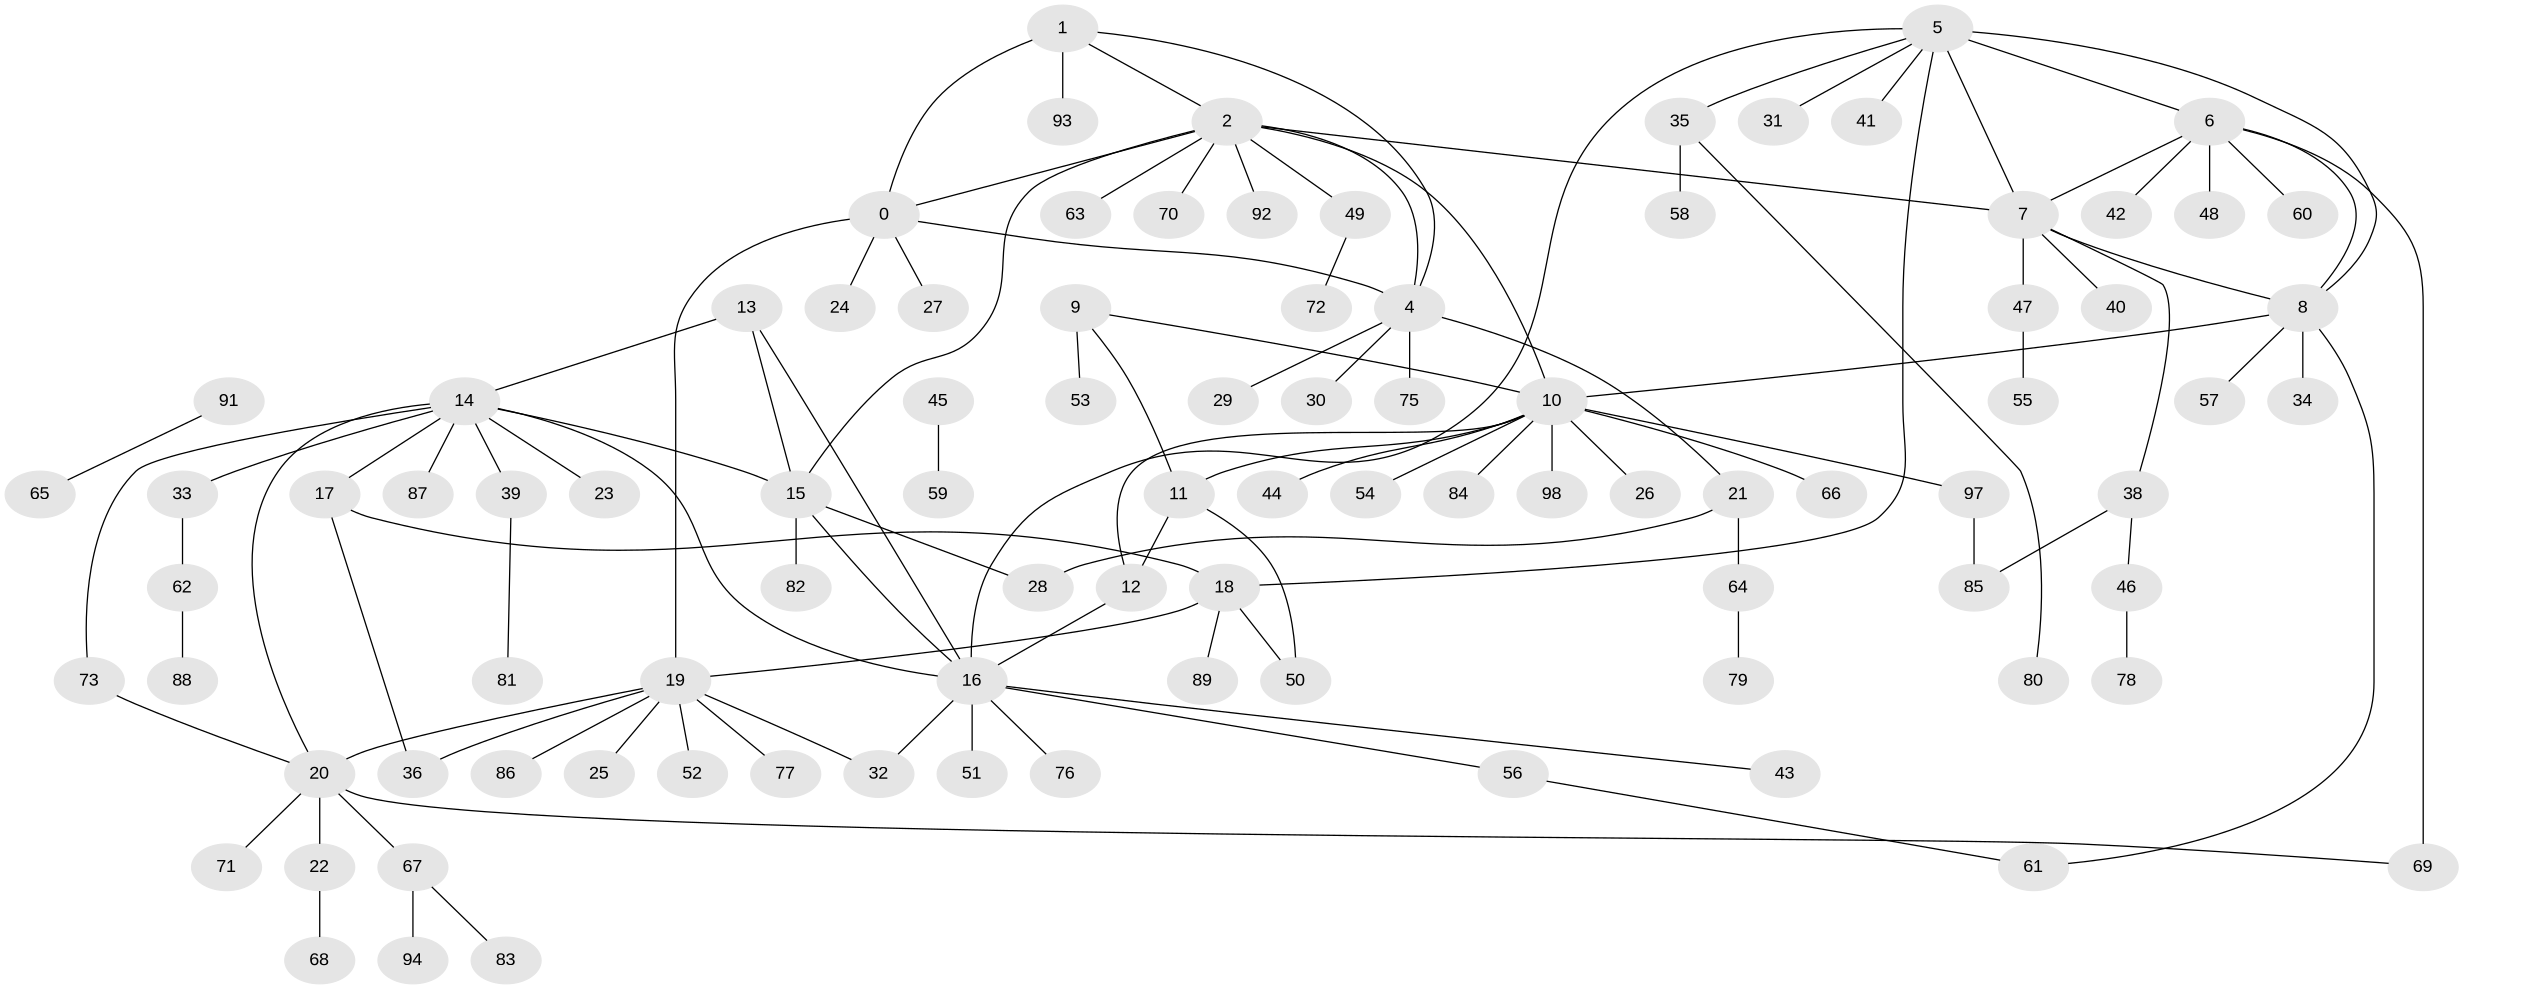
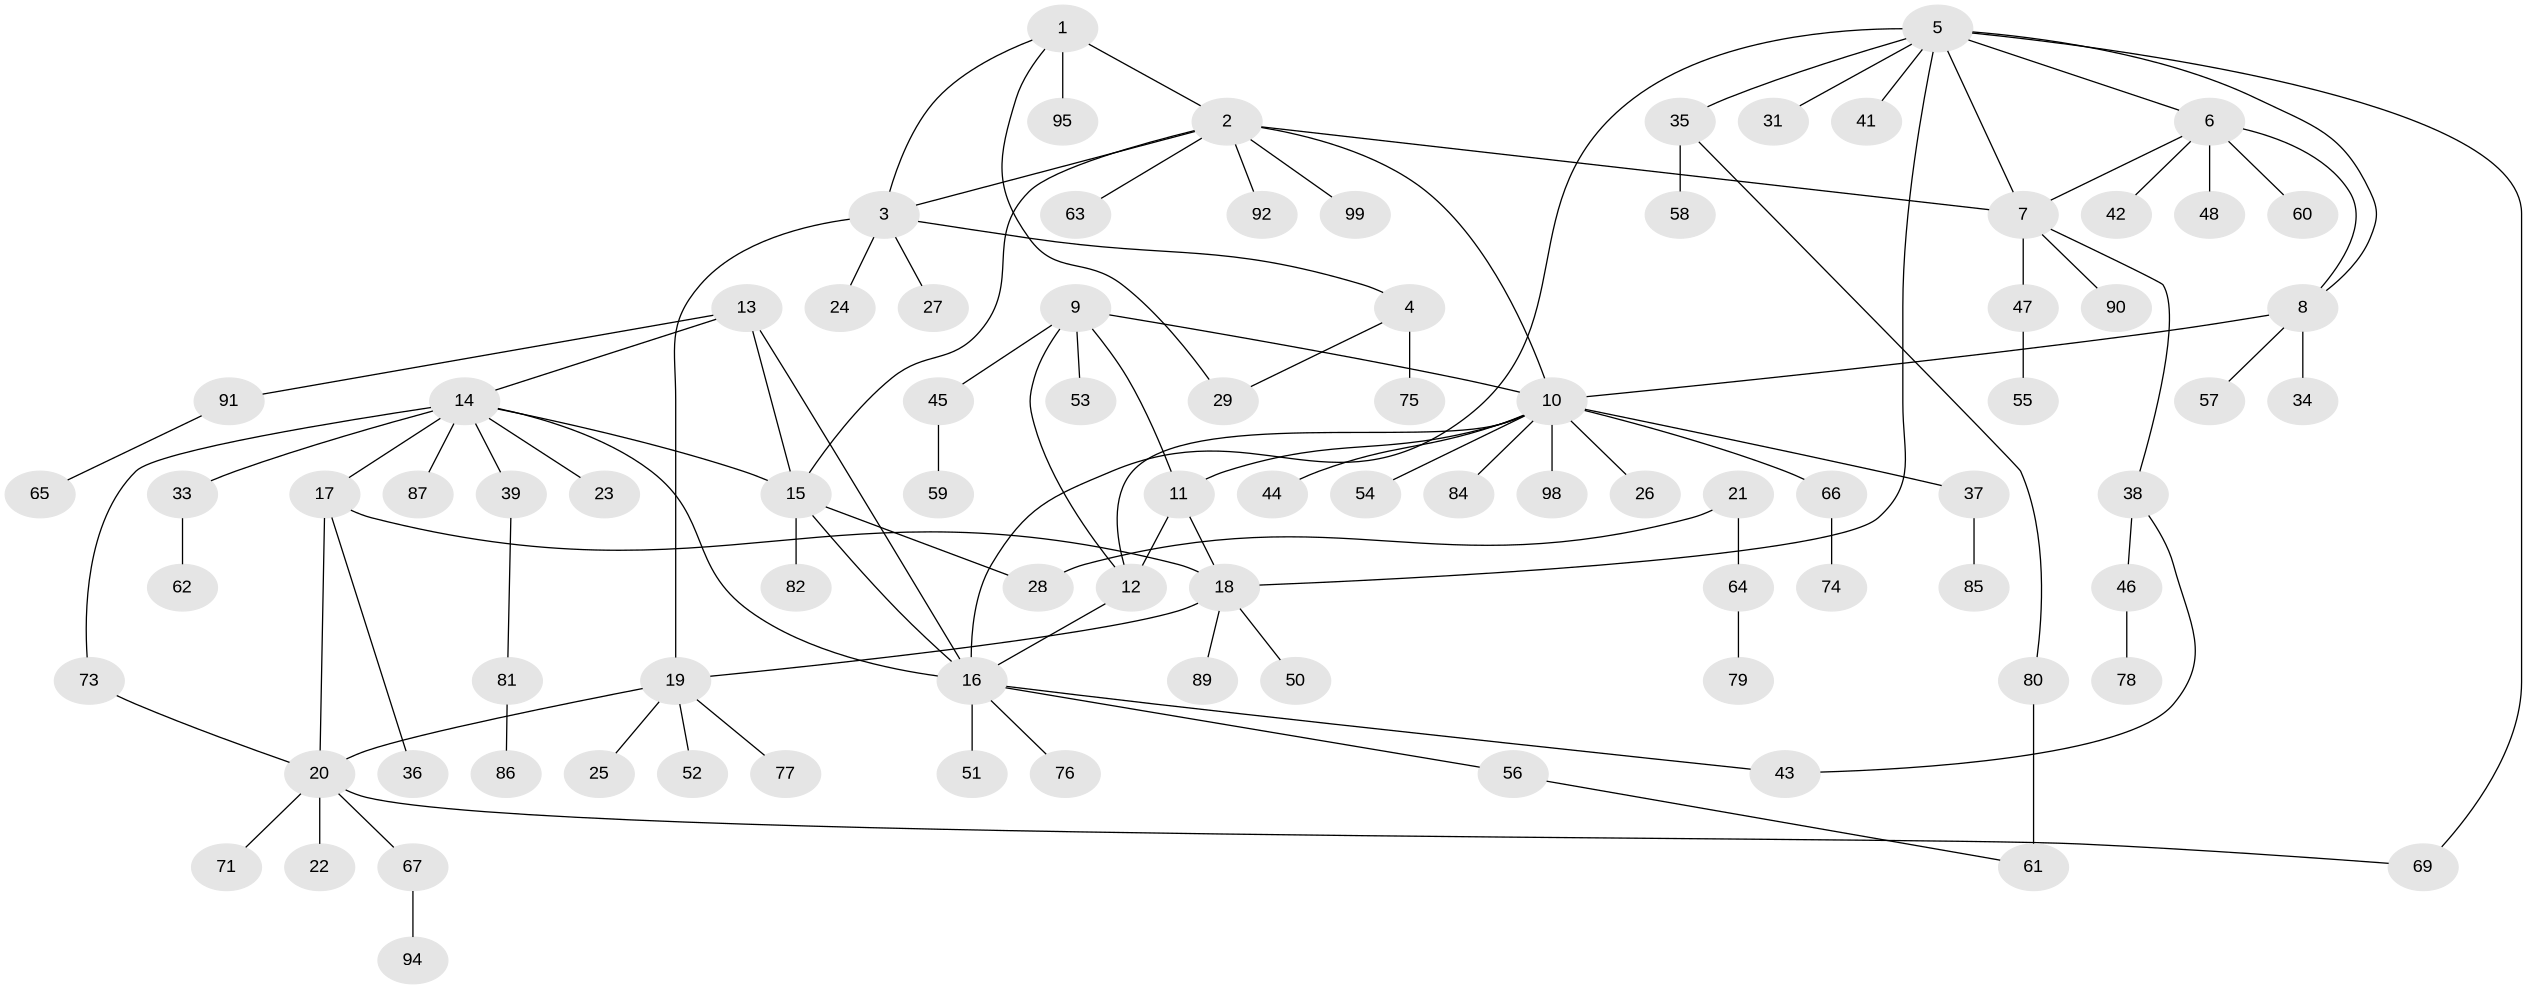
(1325, 97) -> (1039, 250)
(1063, 122) -> (1063, 122)
(1390, 178) -> none
(884, 215) -> (884, 215)
(1169, 215) -> none
(1355, 215) -> (1355, 215)
(2159, 268) -> none
(1316, 308) -> none
(2116, 308) -> (2116, 308)
none -> (488, 355)
none -> (1007, 355)
(1593, 375) -> none
(1316, 401) -> none
(2423, 438) -> (2522, 241)
none -> (1045, 454)
(1974, 494) -> (1974, 494)
(256, 529) -> (322, 634)
(2054, 541) -> (2102, 739)
(1274, 570) -> (1199, 535)
none -> (1832, 588)
(183, 681) -> none
(2372, 692) -> (2034, 774)
(541, 722) -> none
(591, 728) -> (507, 728)
(879, 774) -> none
(320, 960) -> none
(506, 960) -> none
